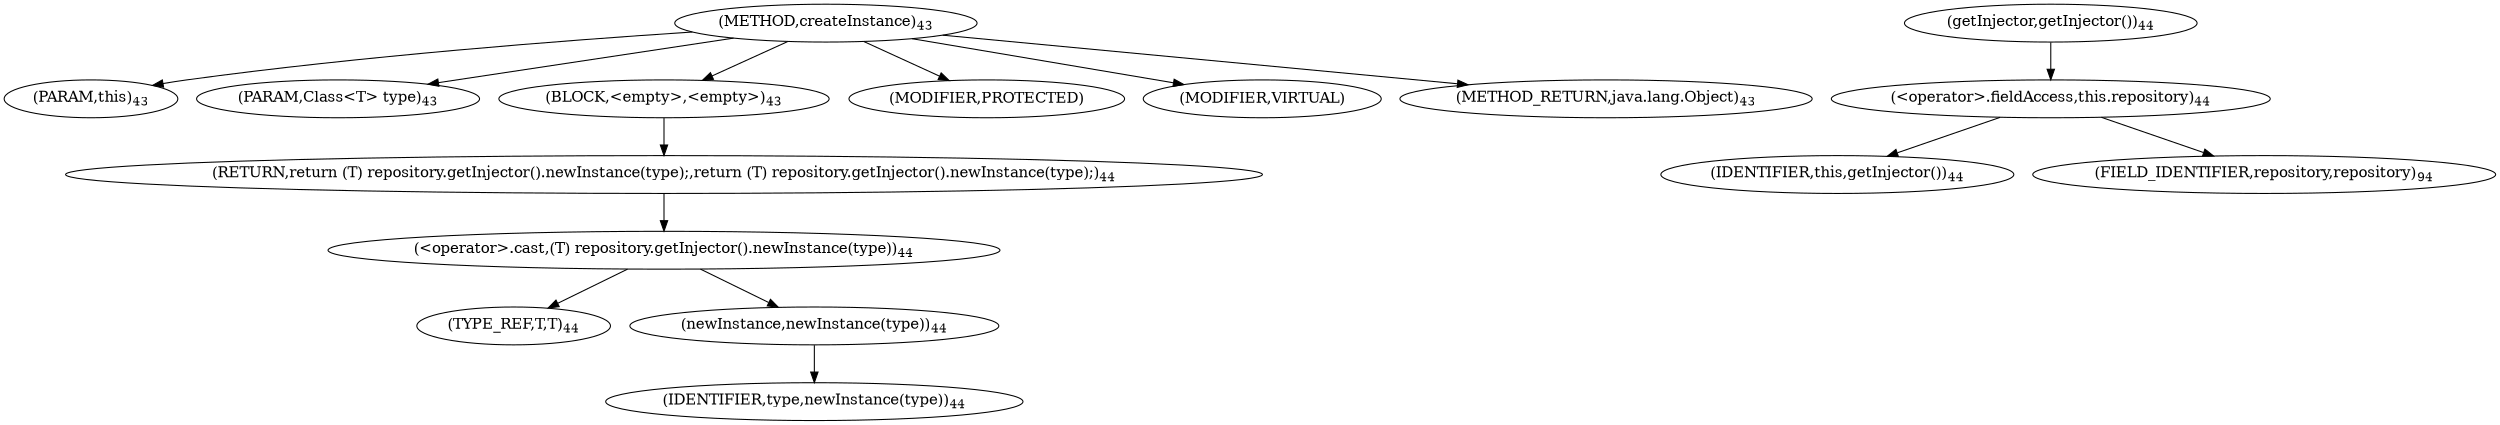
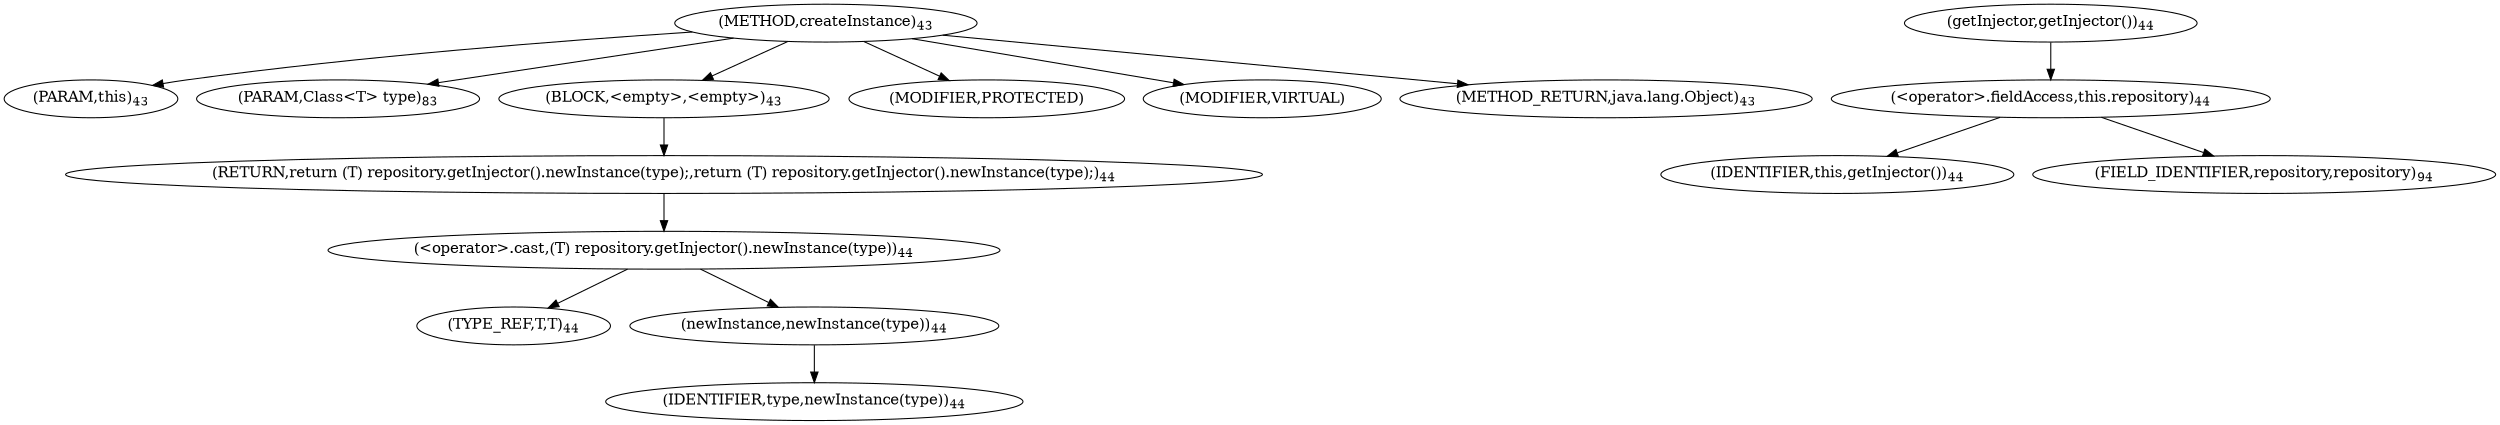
(430, 97) -> (430, 97)
